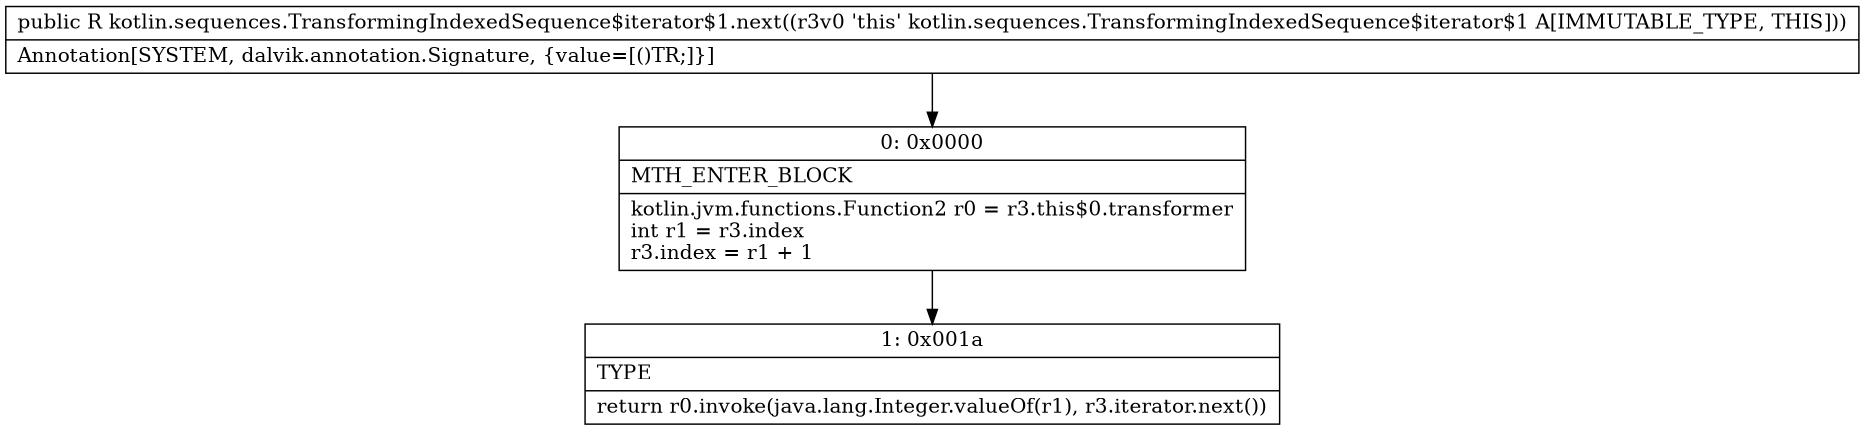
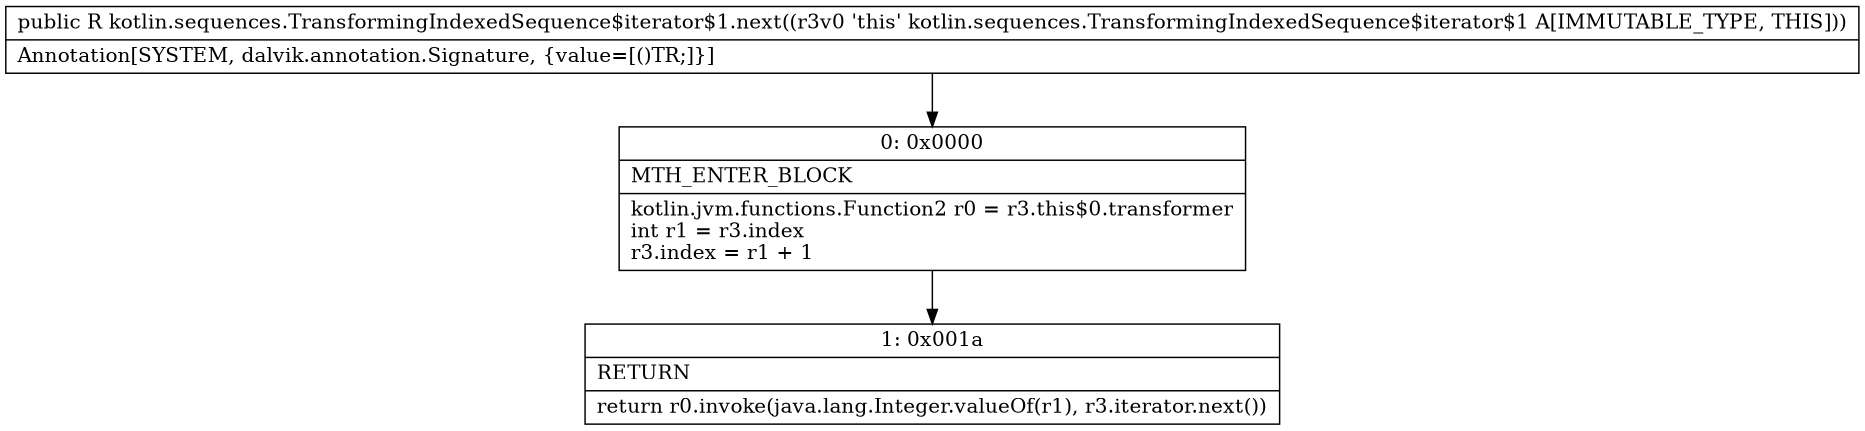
(625, 373) -> (644, 373)
